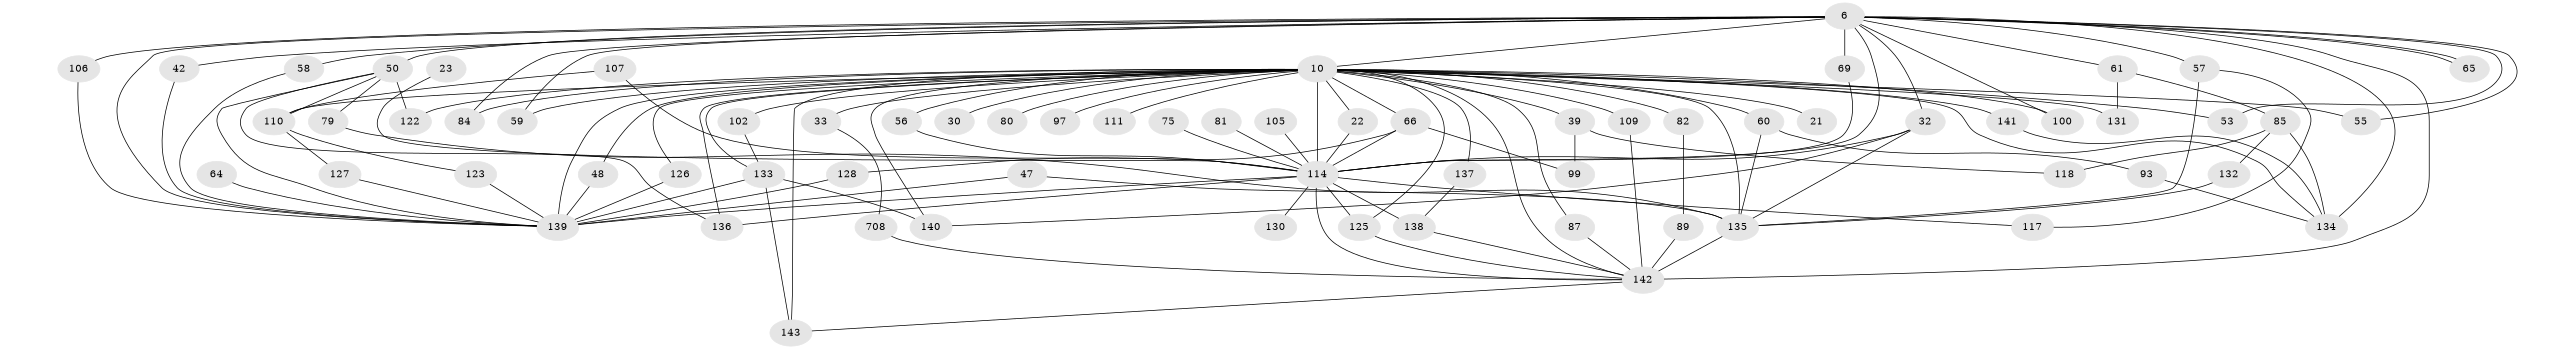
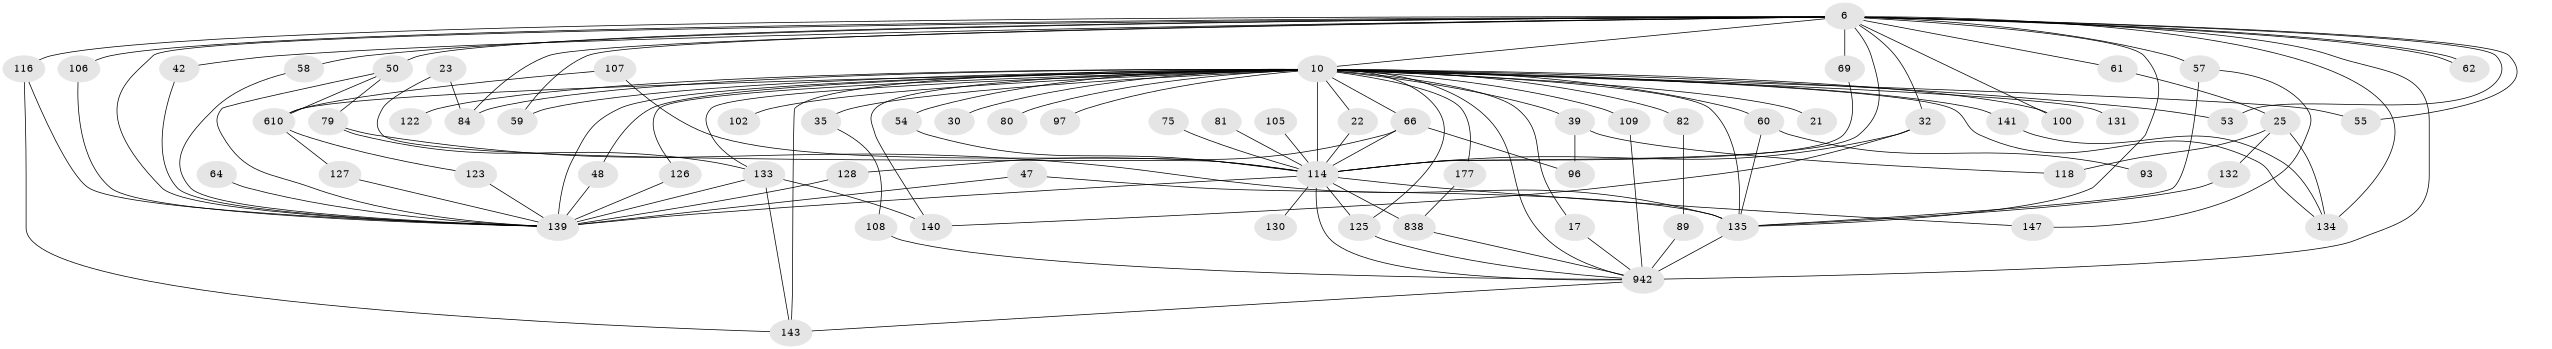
none -> (24, 69)
(2470, 69) -> (2470, 69)
(2118, 92) -> none
(402, 95) -> none
none -> (457, 99)
(274, 122) -> (274, 122)
(821, 122) -> (821, 122)
(902, 122) -> (902, 122)
(1114, 122) -> none
(2280, 122) -> (2280, 122)
(752, 149) -> (544, 153)
(1832, 174) -> (2130, 151)
(1465, 175) -> (1465, 175)
(1575, 175) -> (1575, 175)
(2240, 202) -> none
(722, 227) -> none
(876, 227) -> (876, 227)
(1414, 227) -> (1414, 227)
(1575, 227) -> (1575, 227)
(2033, 227) -> (2033, 227)
(1643, 280) -> (1643, 280)
